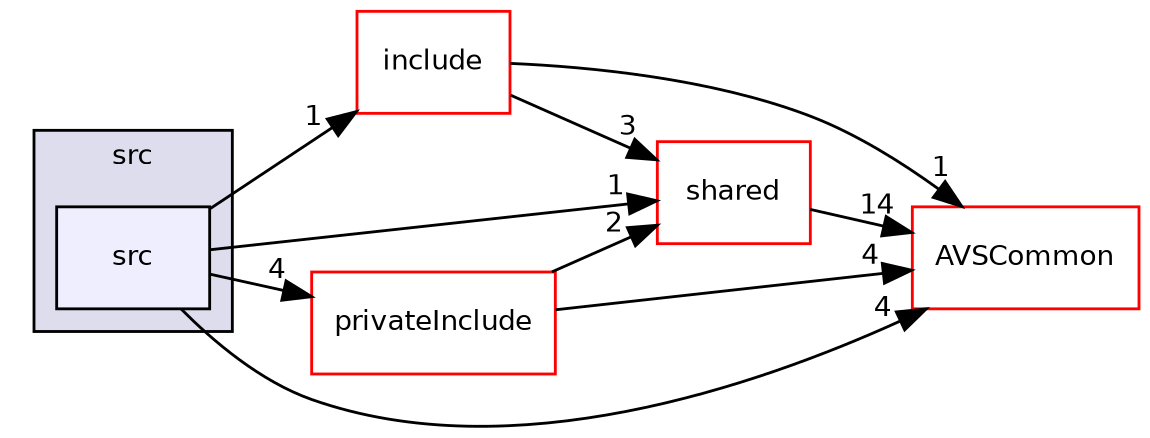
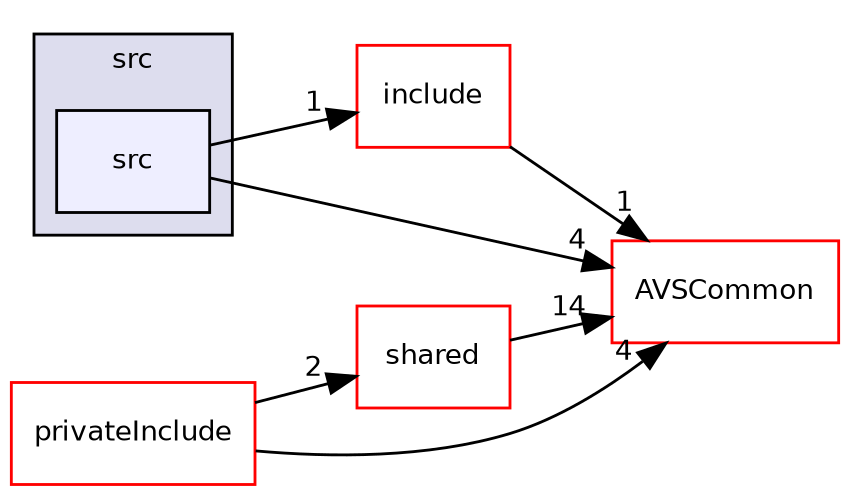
(571, 122) -> none
(419, 227) -> none
(250, 283) -> none
